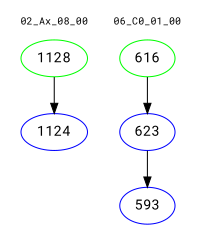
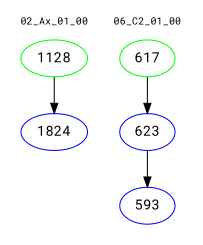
(55, 22) -> (55, 22)
(148, 22) -> (148, 22)
(147, 58) -> (147, 58)
(54, 132) -> (54, 132)
